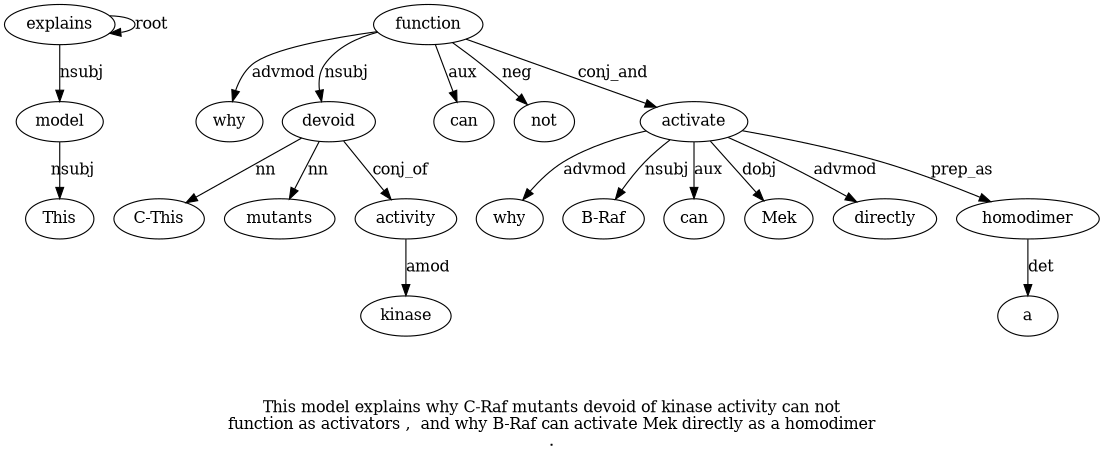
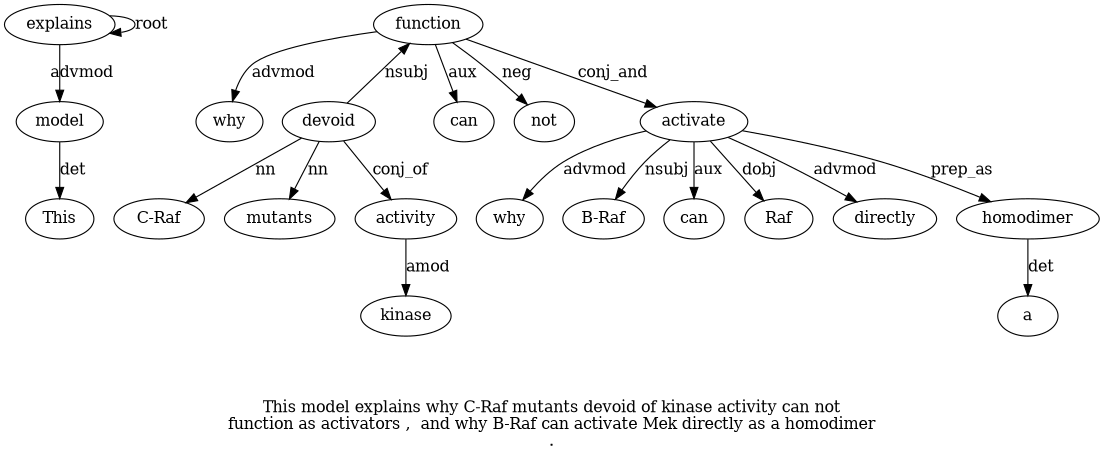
(337, 51) -> (374, 77)
(82, 73) -> (82, 73)
(73, 170) -> (73, 170)
(159, 219) -> (159, 219)
(779, 219) -> (779, 219)
